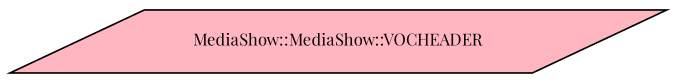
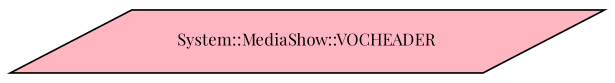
(338, 41) -> (307, 41)
